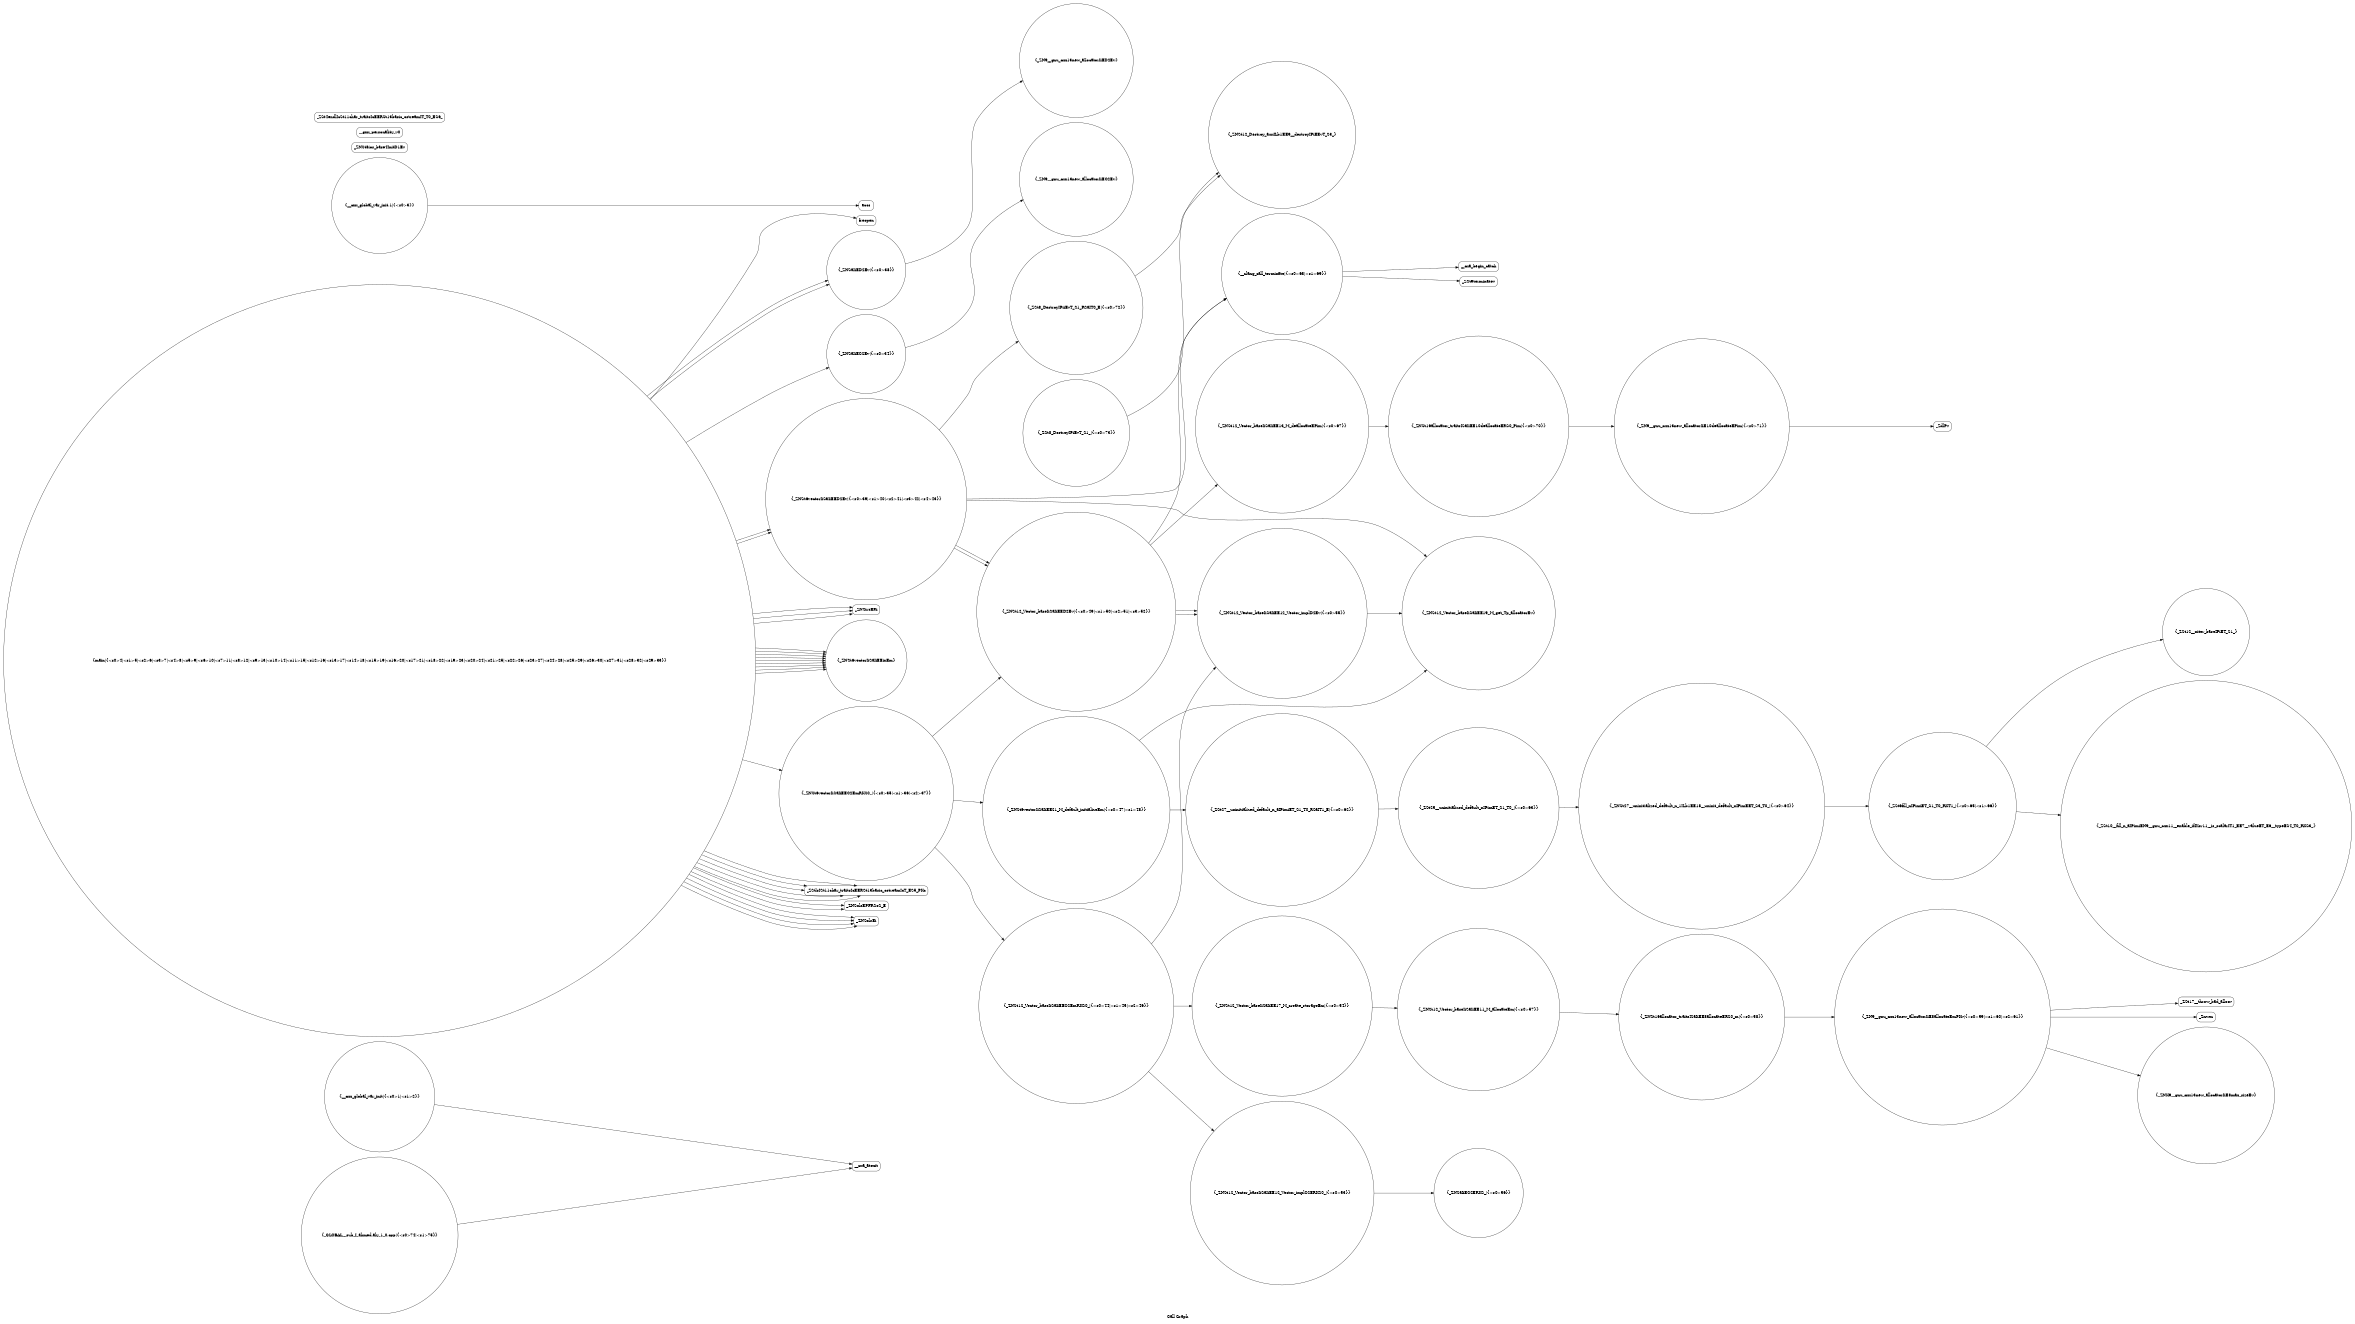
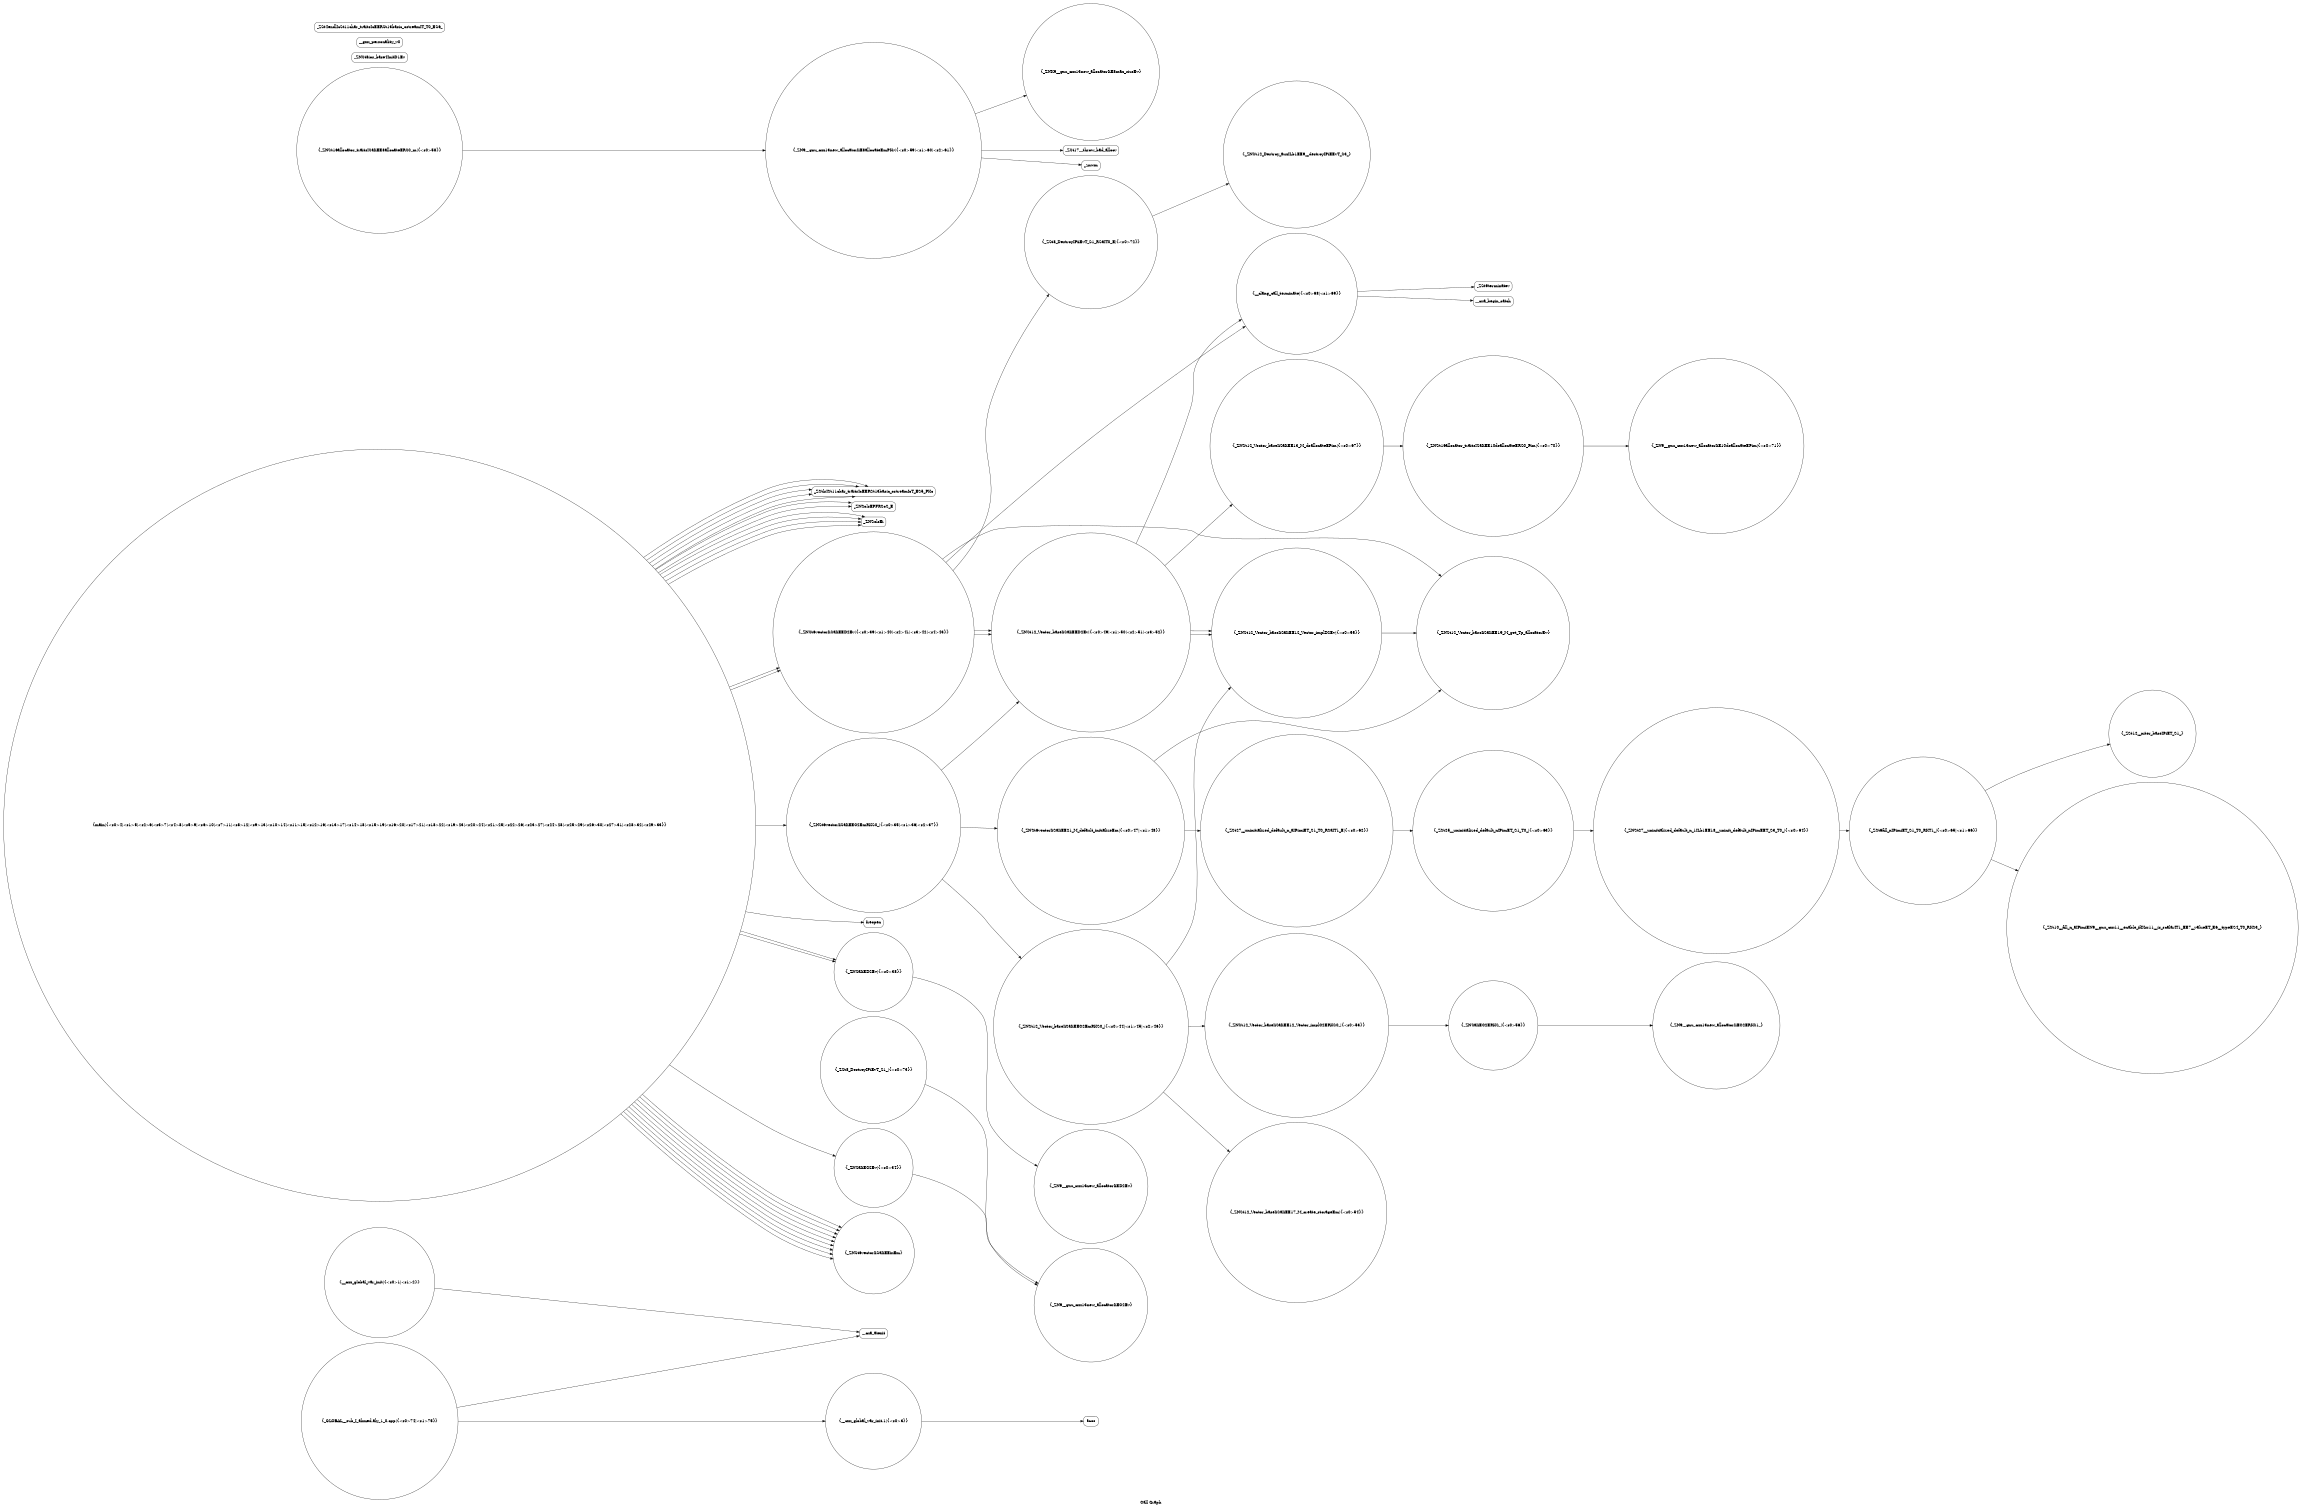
(1182, 302) -> (987, 1180)
(1943, 426) -> none
(866, 610) -> none
(1479, 1010) -> none
none -> (1716, 1025)
none -> (640, 1421)
